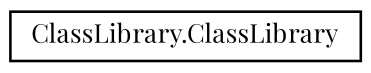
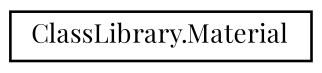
(186, 36) -> (161, 36)
